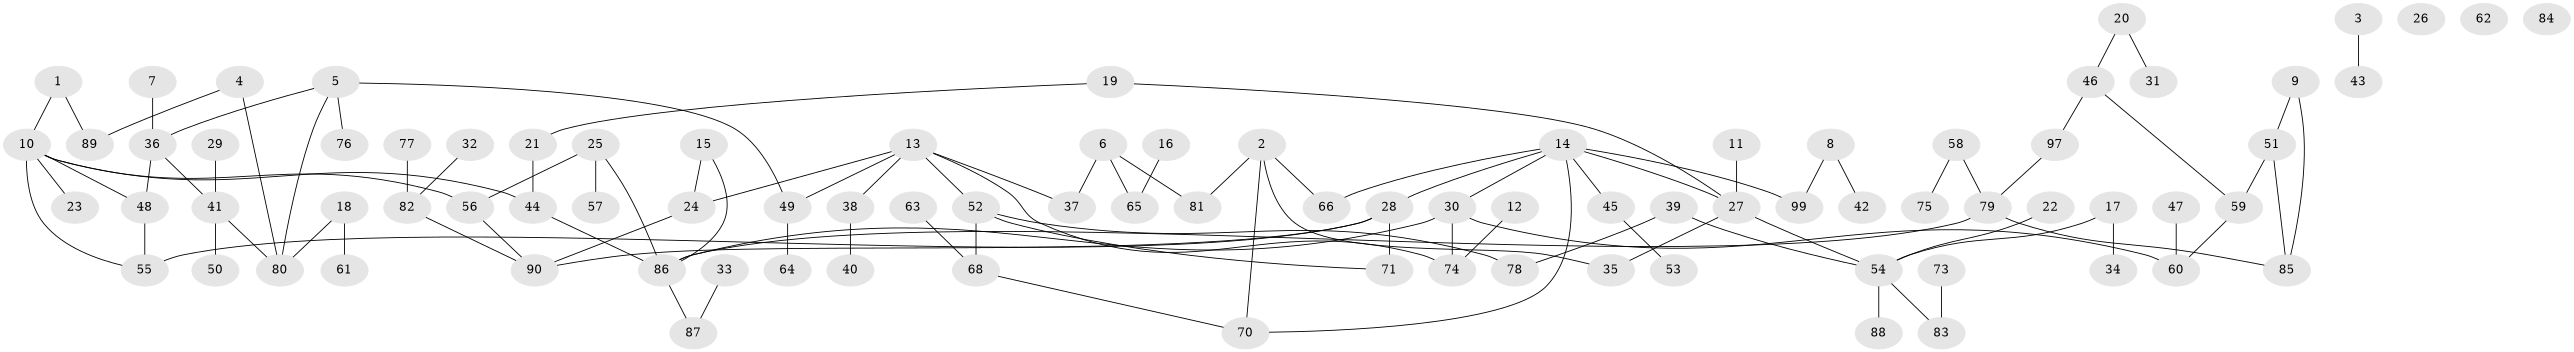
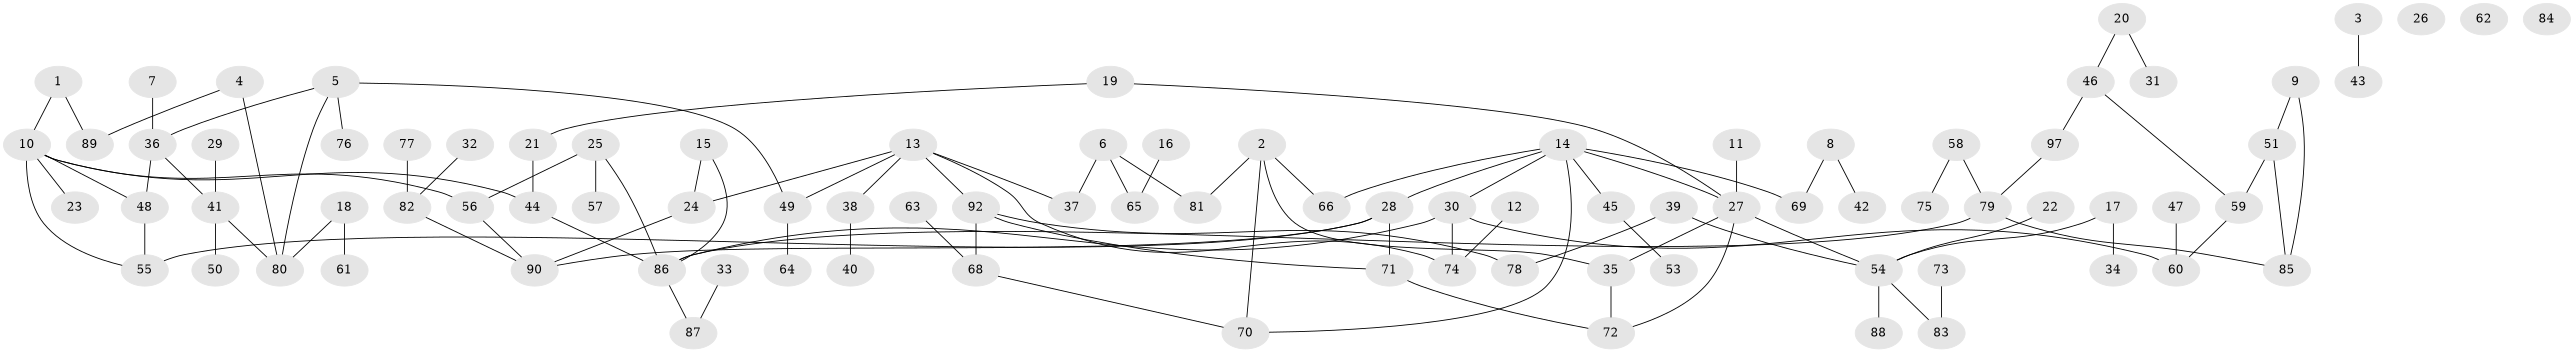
(976, 208) -> (976, 208)
(1799, 208) -> (1799, 208)
none -> (1611, 333)
